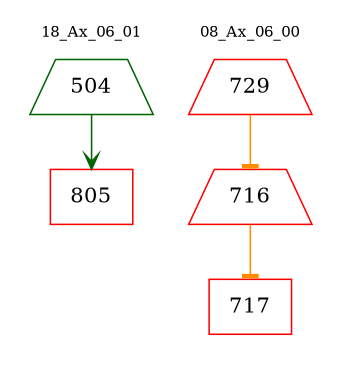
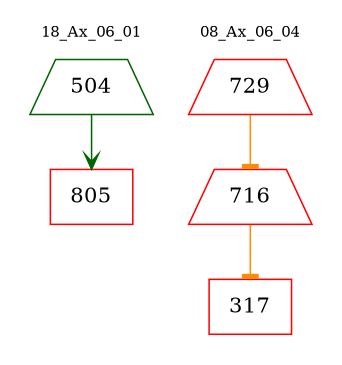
(250, 33) -> (250, 33)
(250, 307) -> (250, 307)
